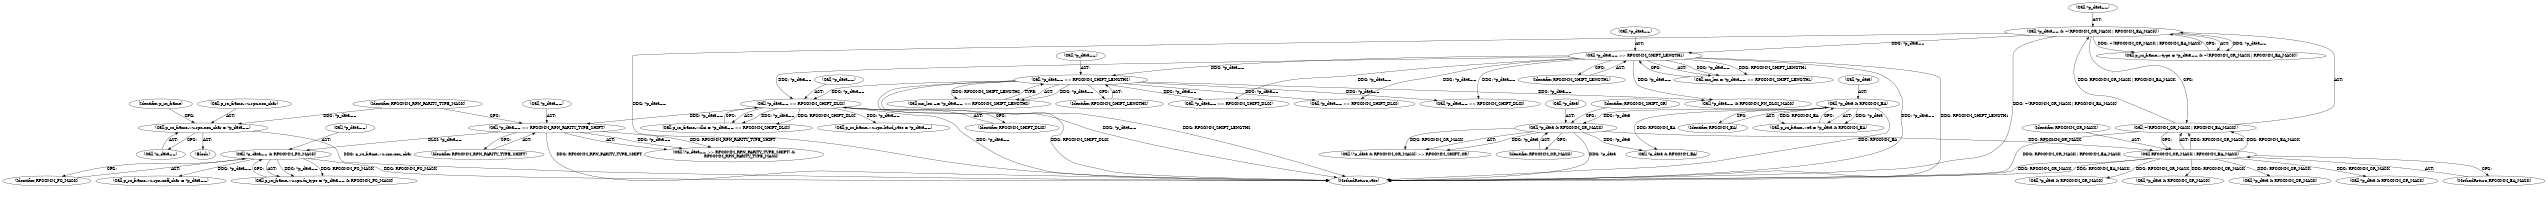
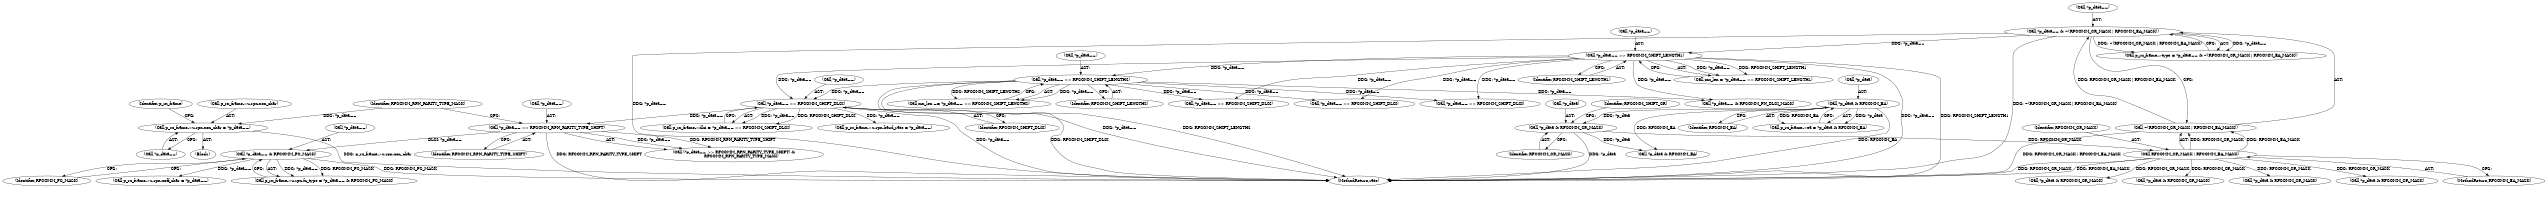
(1031, 92) -> (1031, 92)
(2161, 141) -> none
(1405, 154) -> none
(176, 169) -> (176, 169)
